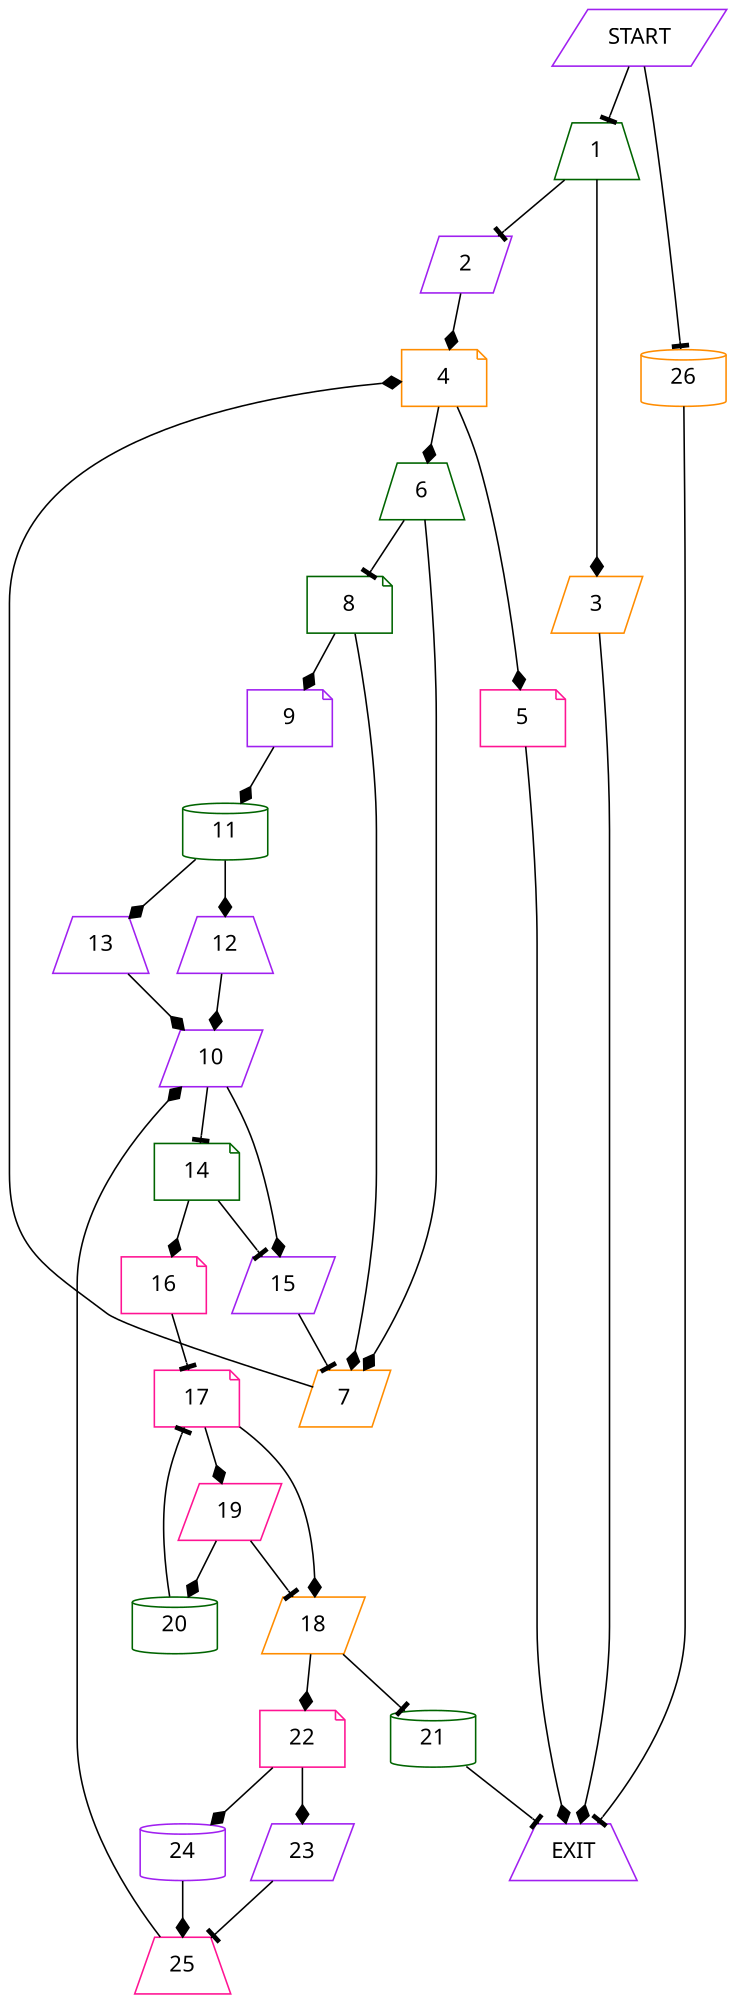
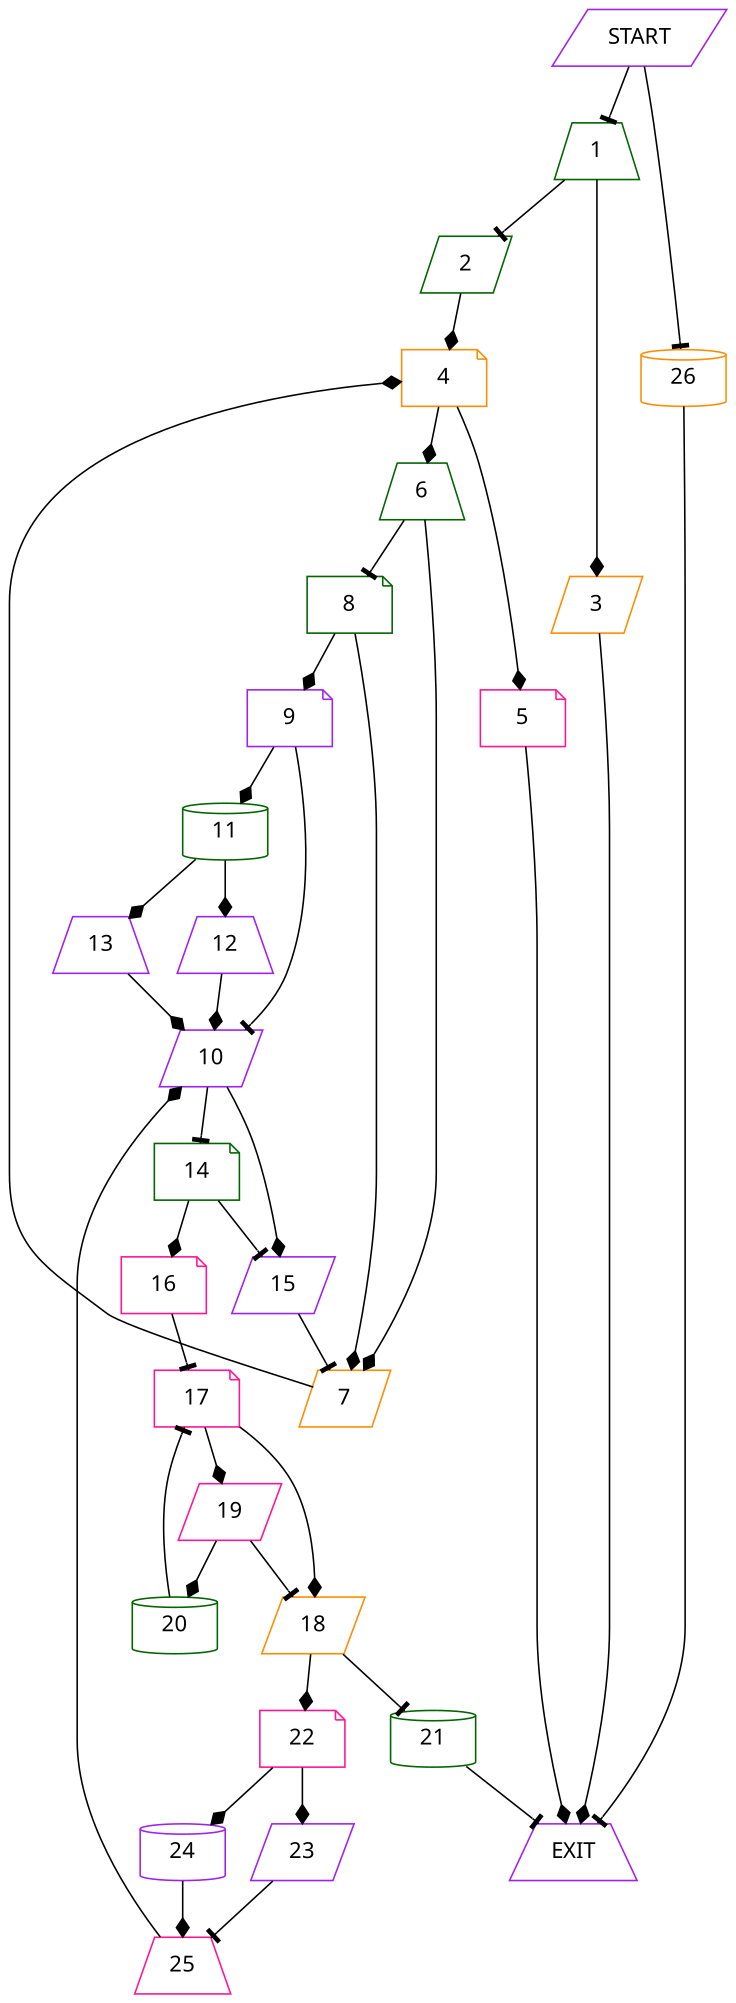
(466, 265) -> (466, 265)
none -> (304, 892)
